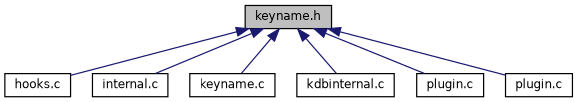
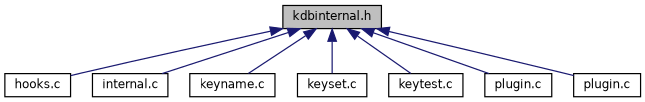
(288, 17) -> (332, 17)
(346, 85) -> (332, 85)
none -> (426, 85)
